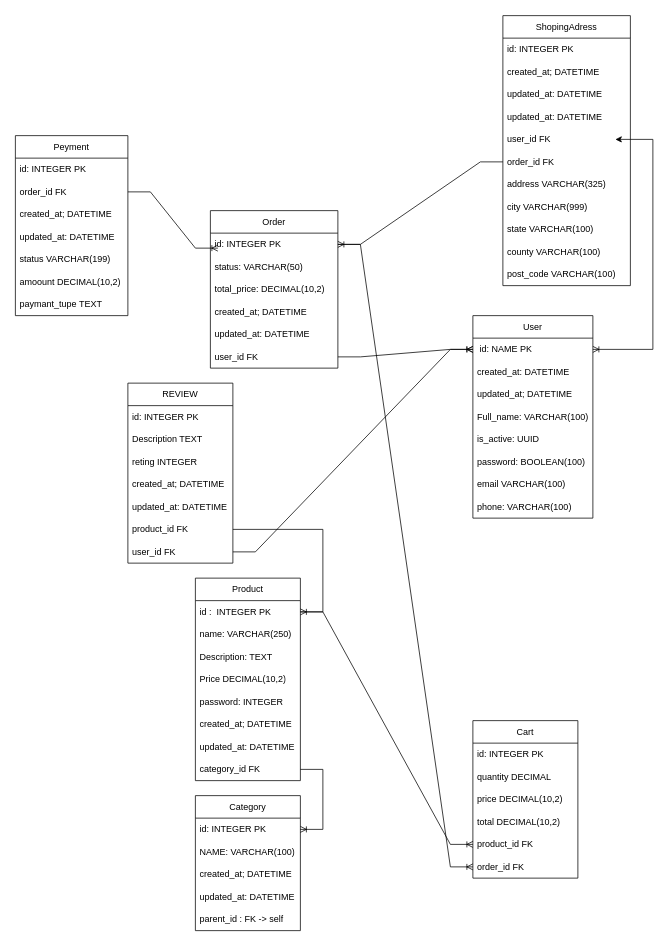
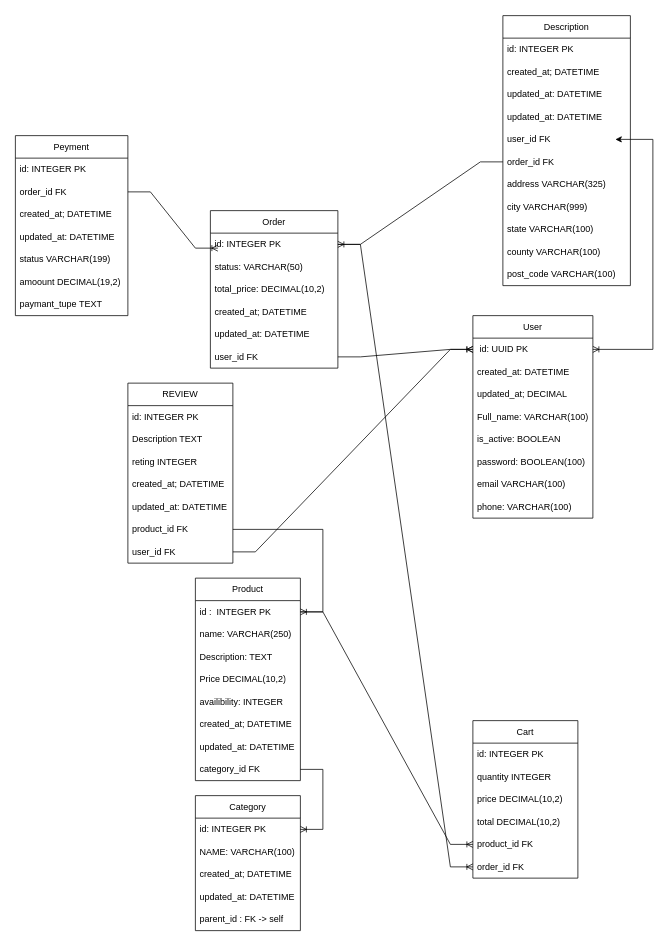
(567, 27) -> (567, 27)
(70, 282) -> (70, 282)
(500, 349) -> (500, 349)
(525, 394) -> (523, 394)
(510, 439) -> (518, 439)
(240, 702) -> (243, 702)
(515, 777) -> (515, 777)
